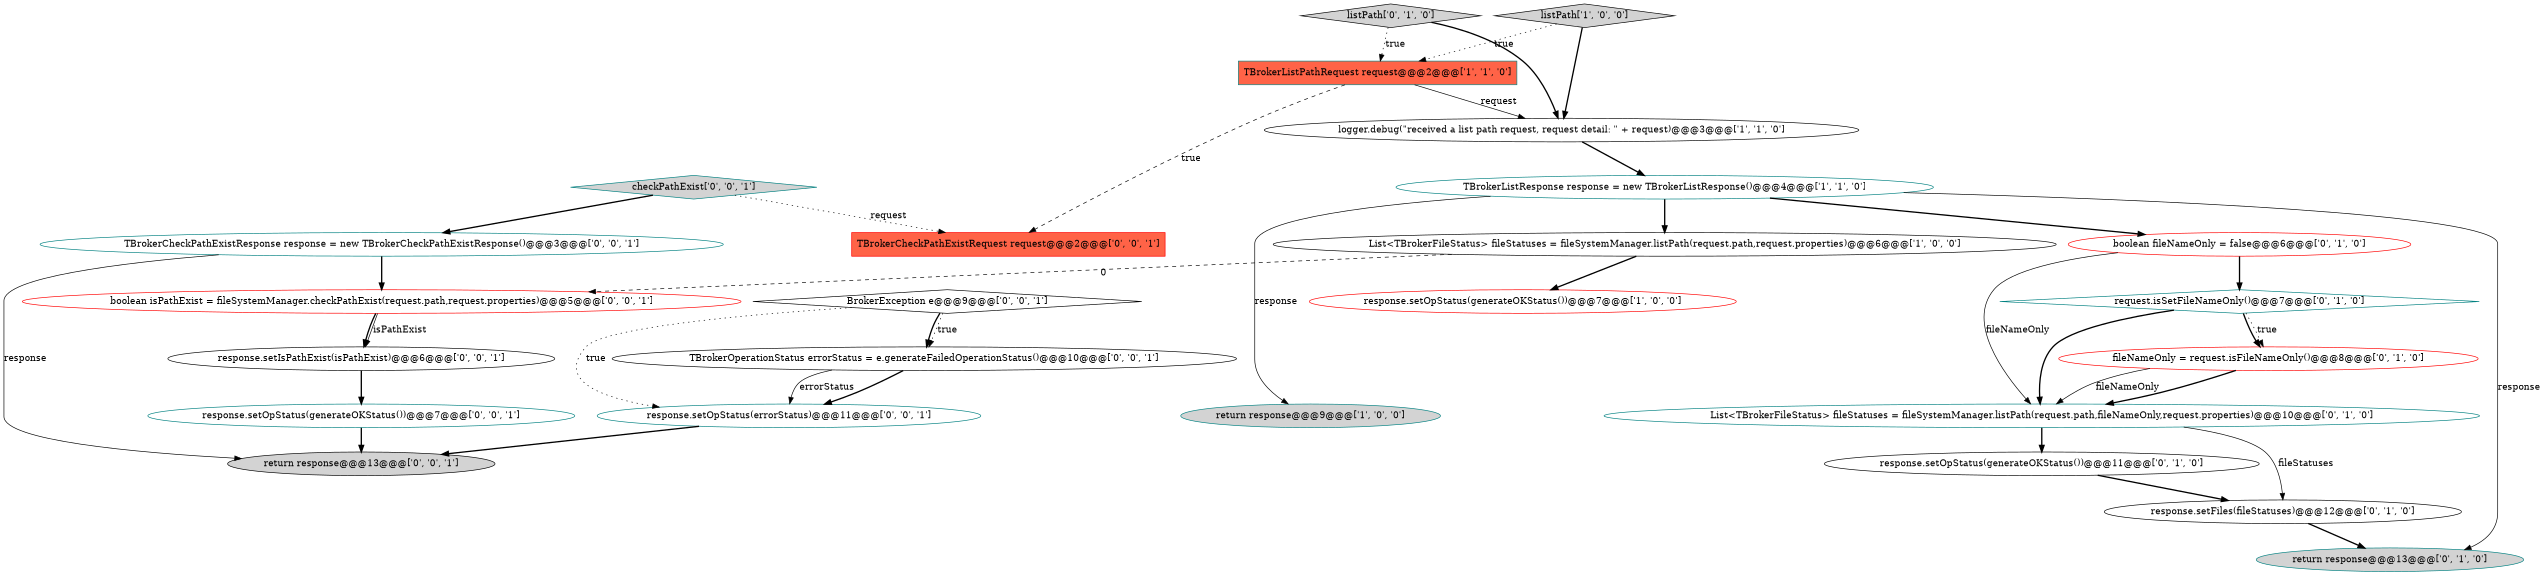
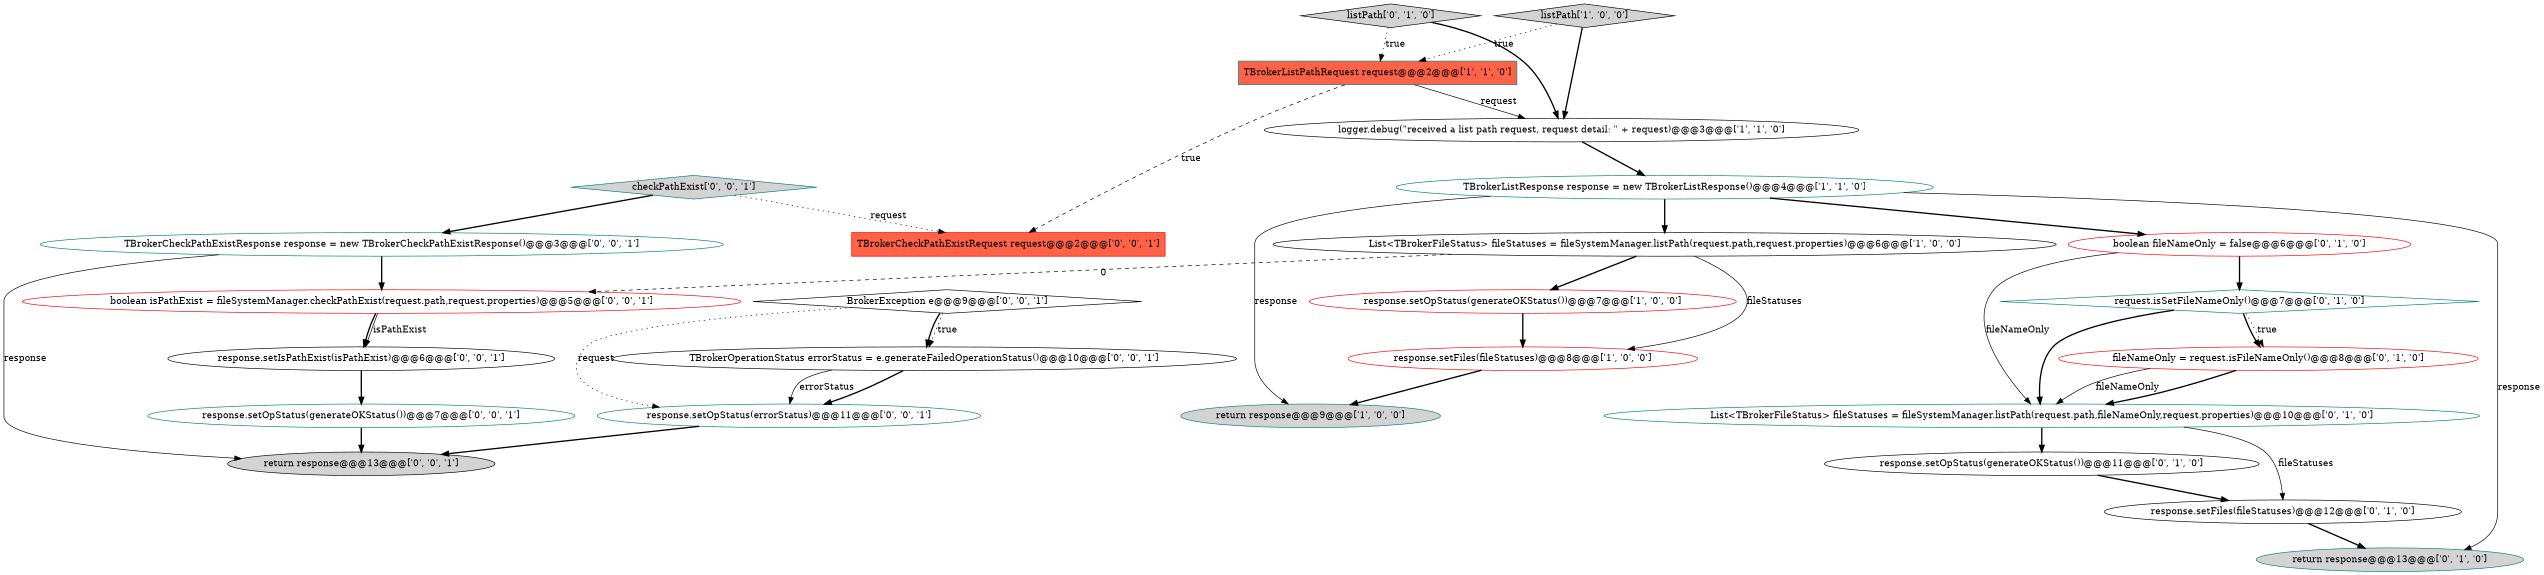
(596, 359) -> (596, 359)
none -> (1523, 359)
